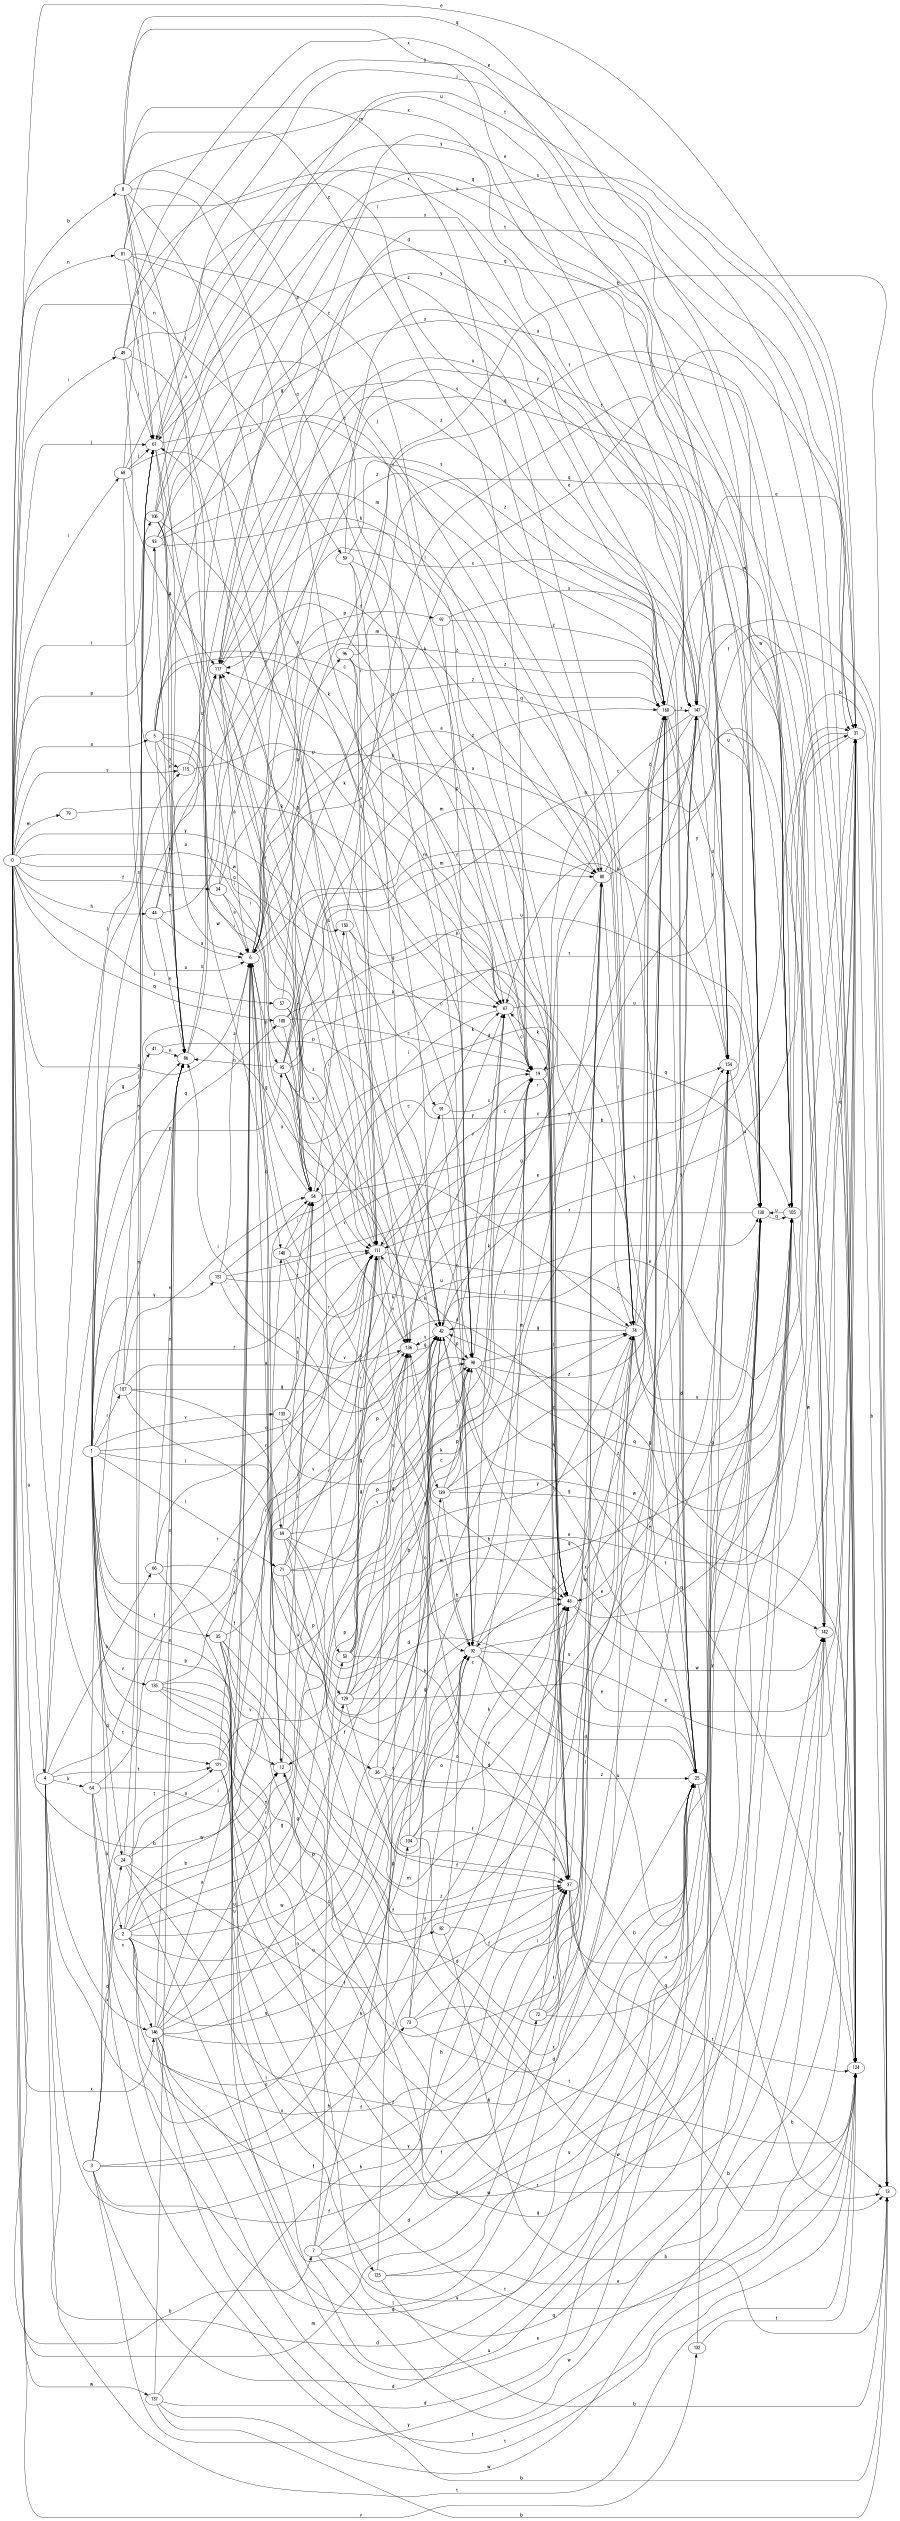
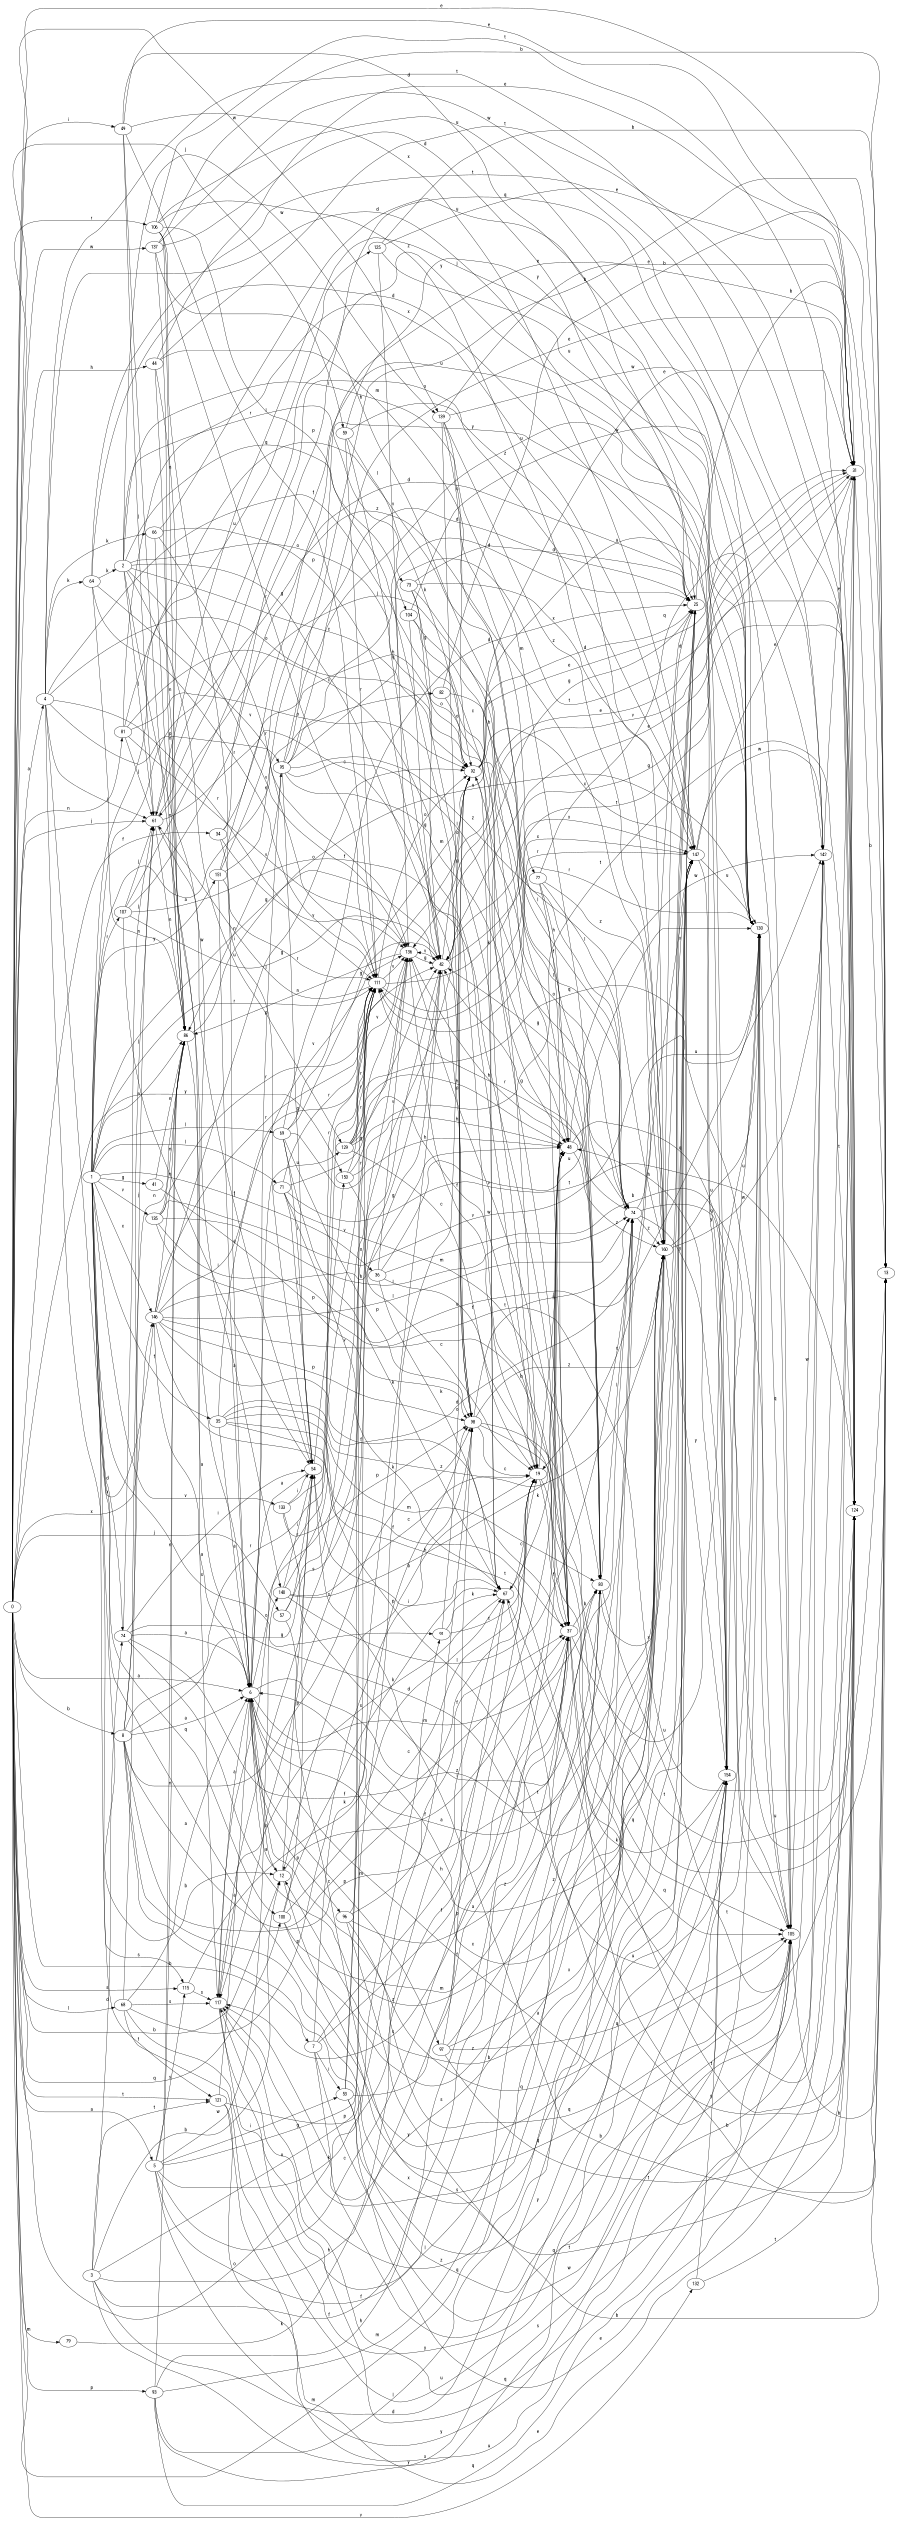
(586, 1580) -> (585, 1604)
none -> (617, 2027)
none -> (839, 2101)
